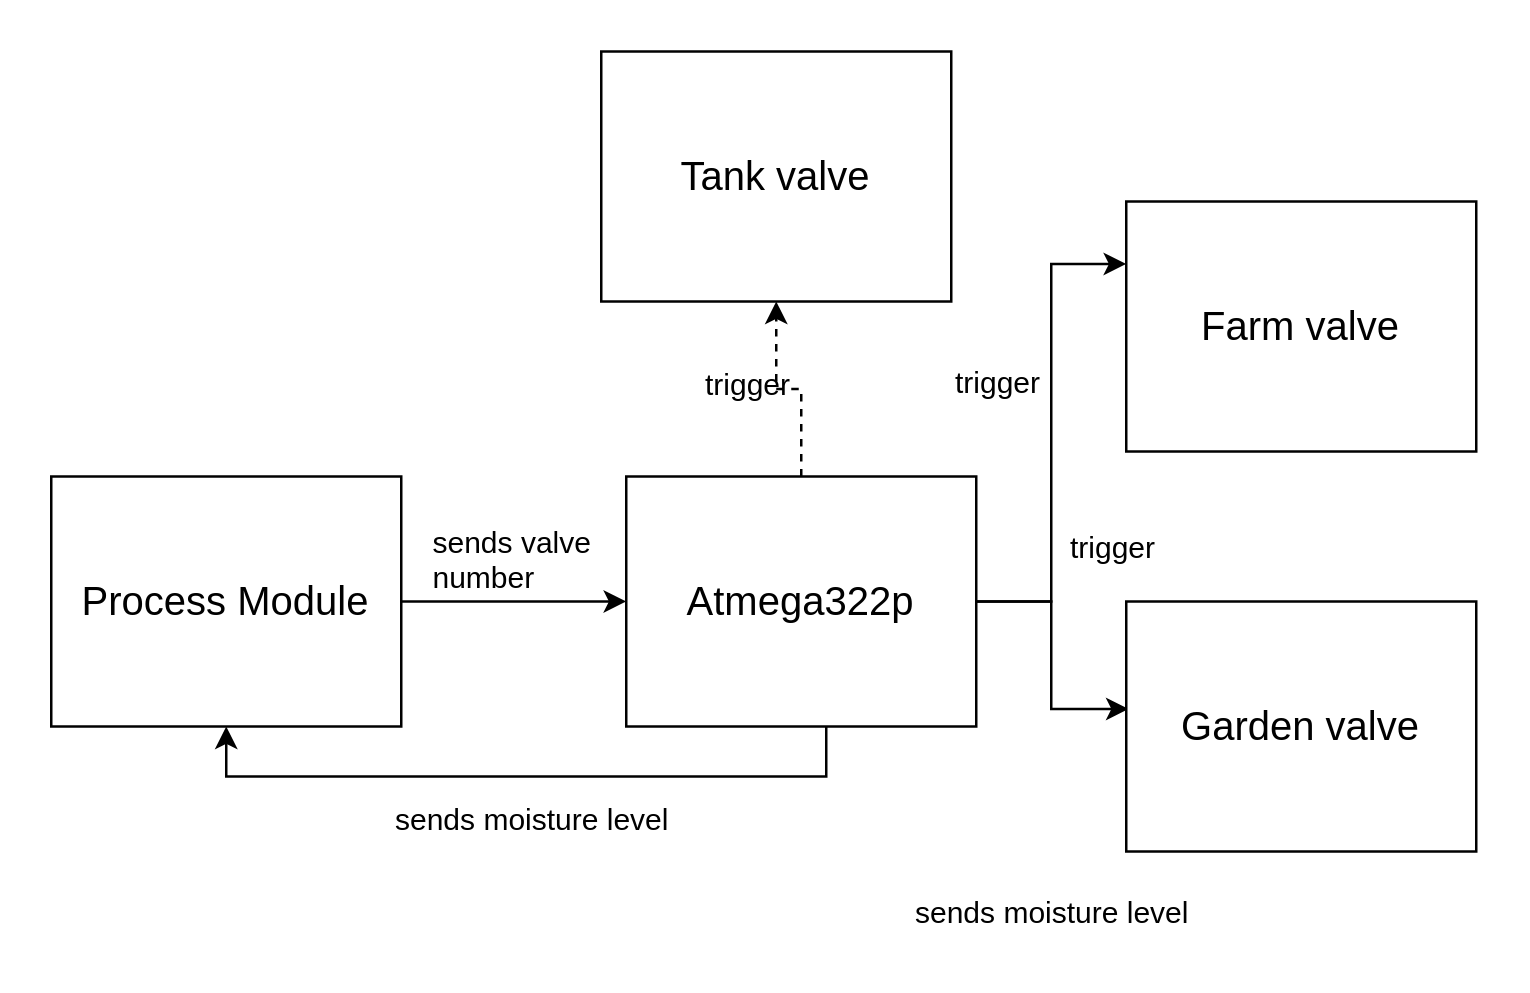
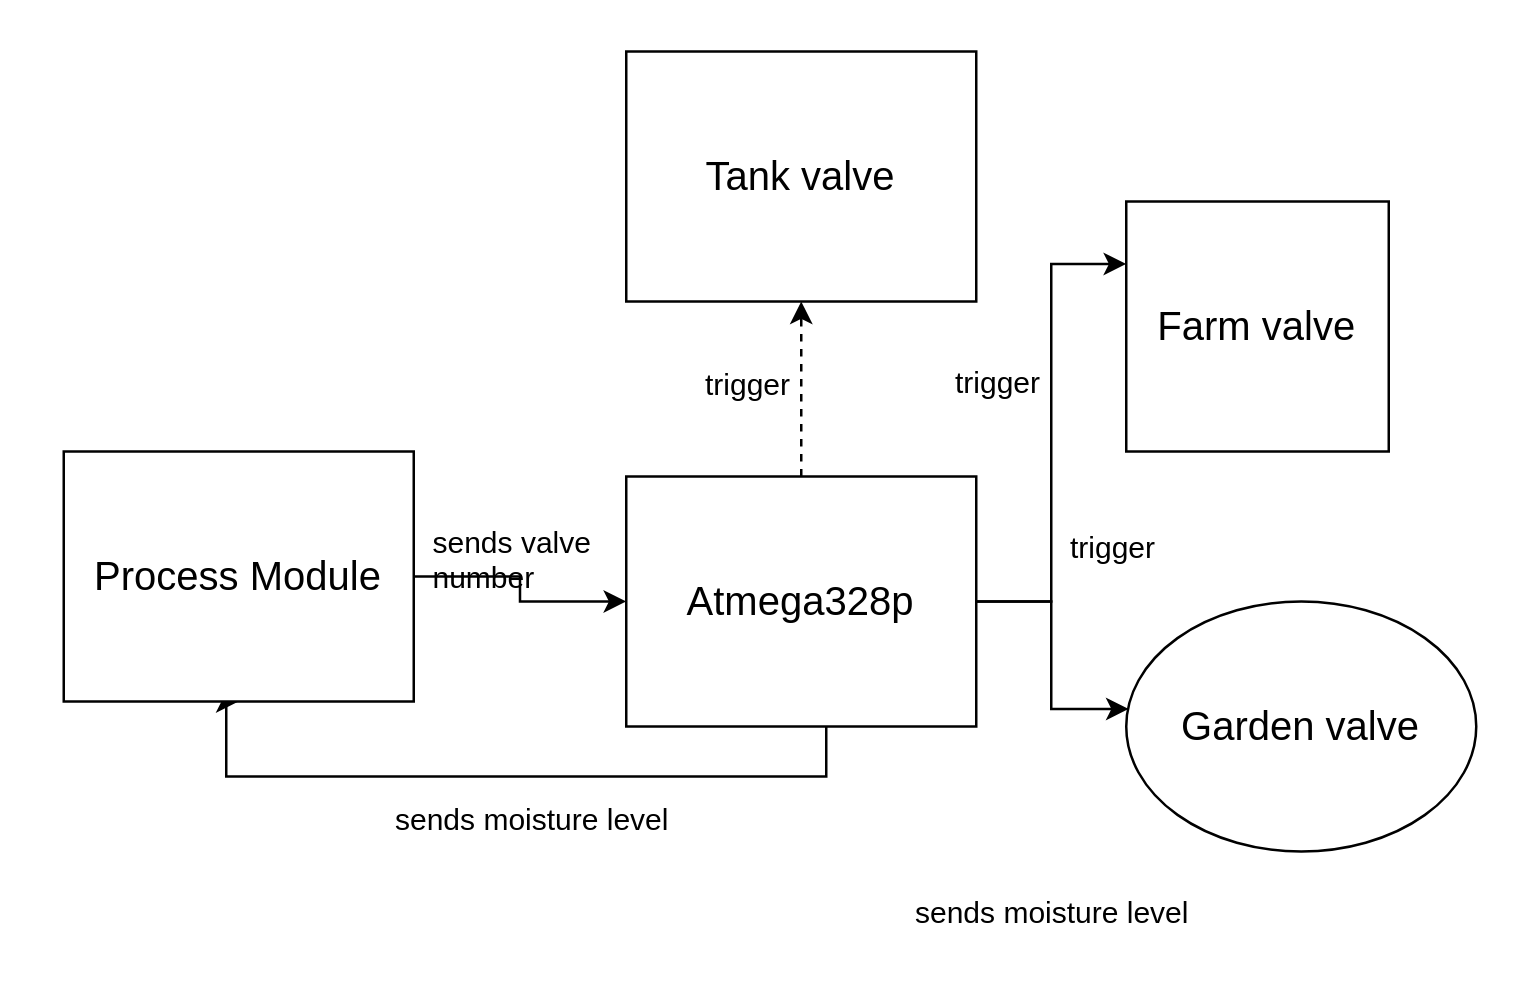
(776, 176) -> (801, 176)
(1301, 326) -> (1258, 326)
(226, 601) -> (239, 576)
(801, 601) -> (801, 601)
(1301, 726) -> (1301, 726)
